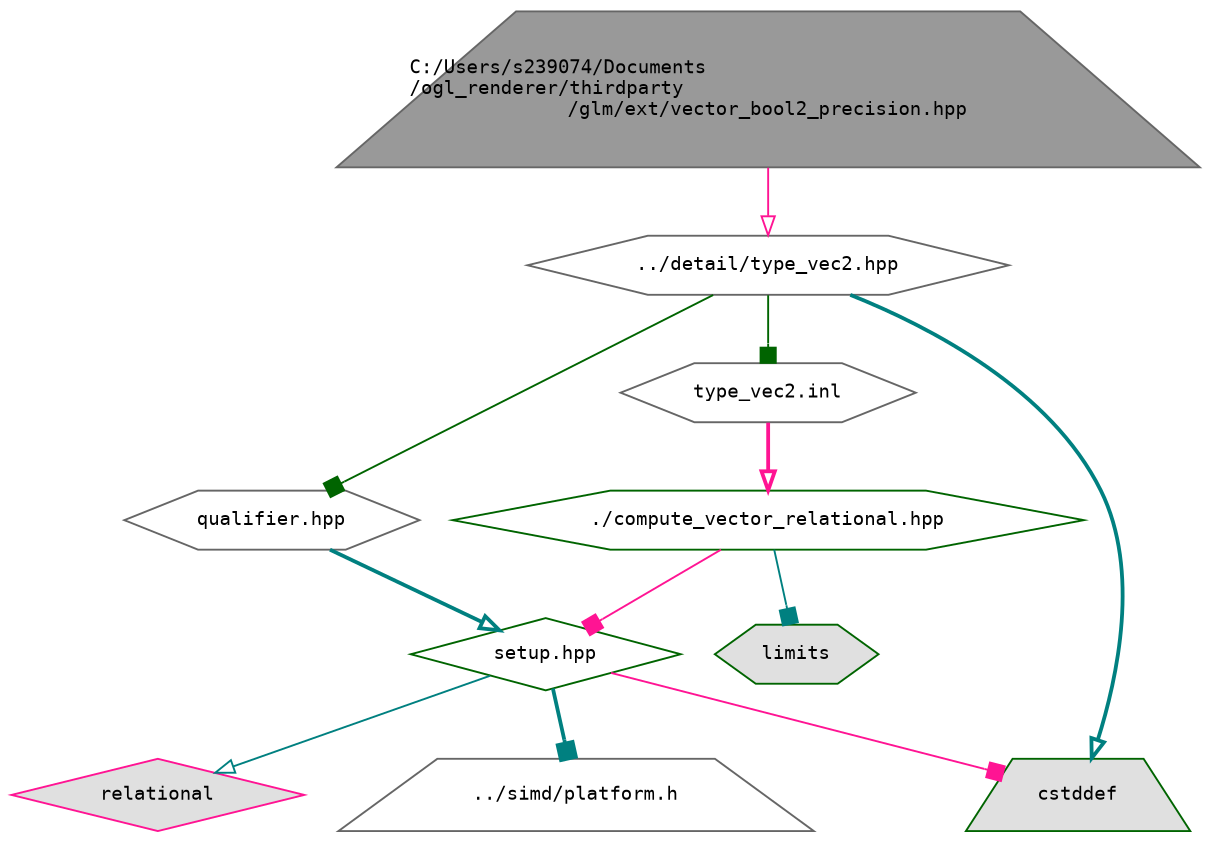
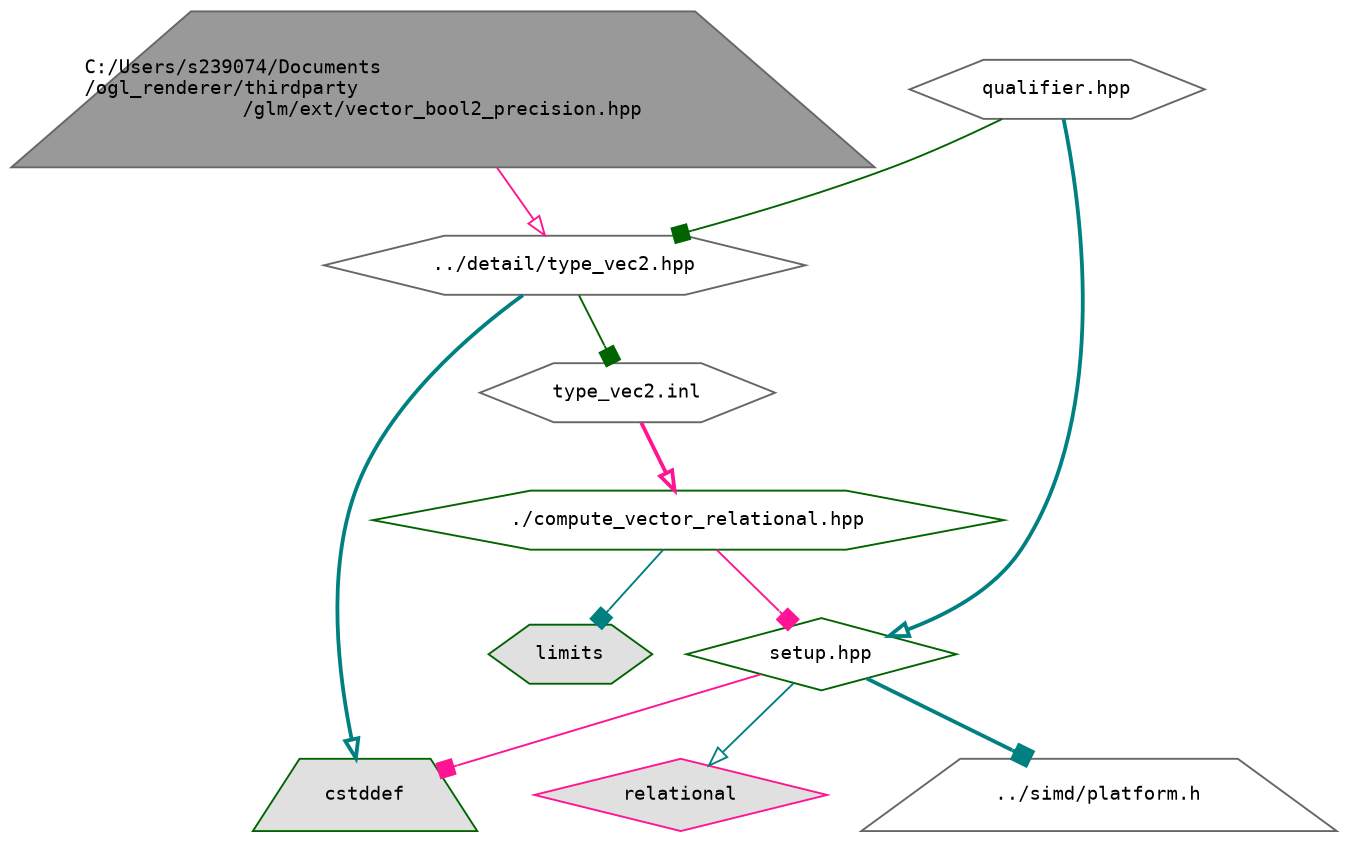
(529, 388) -> (850, 182)
